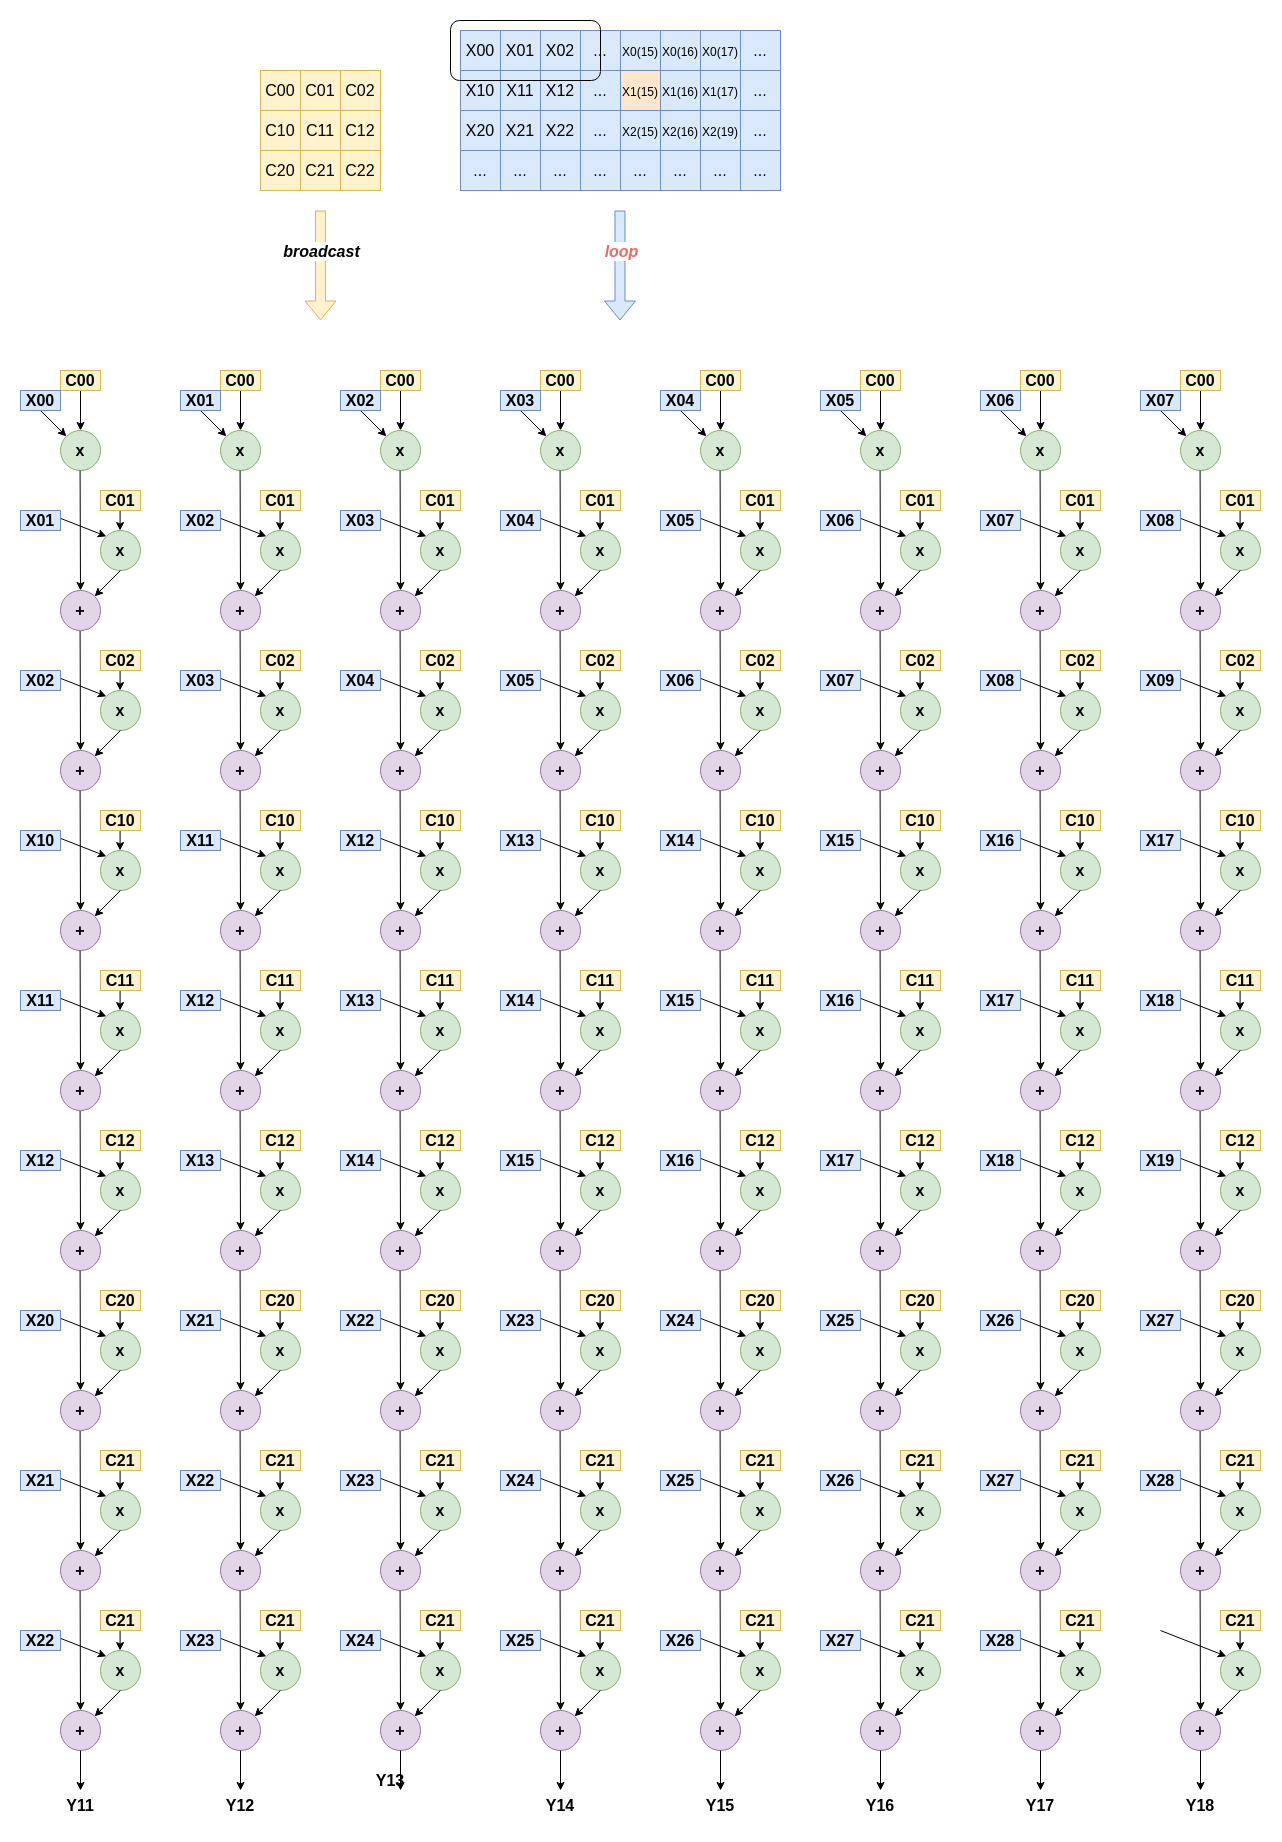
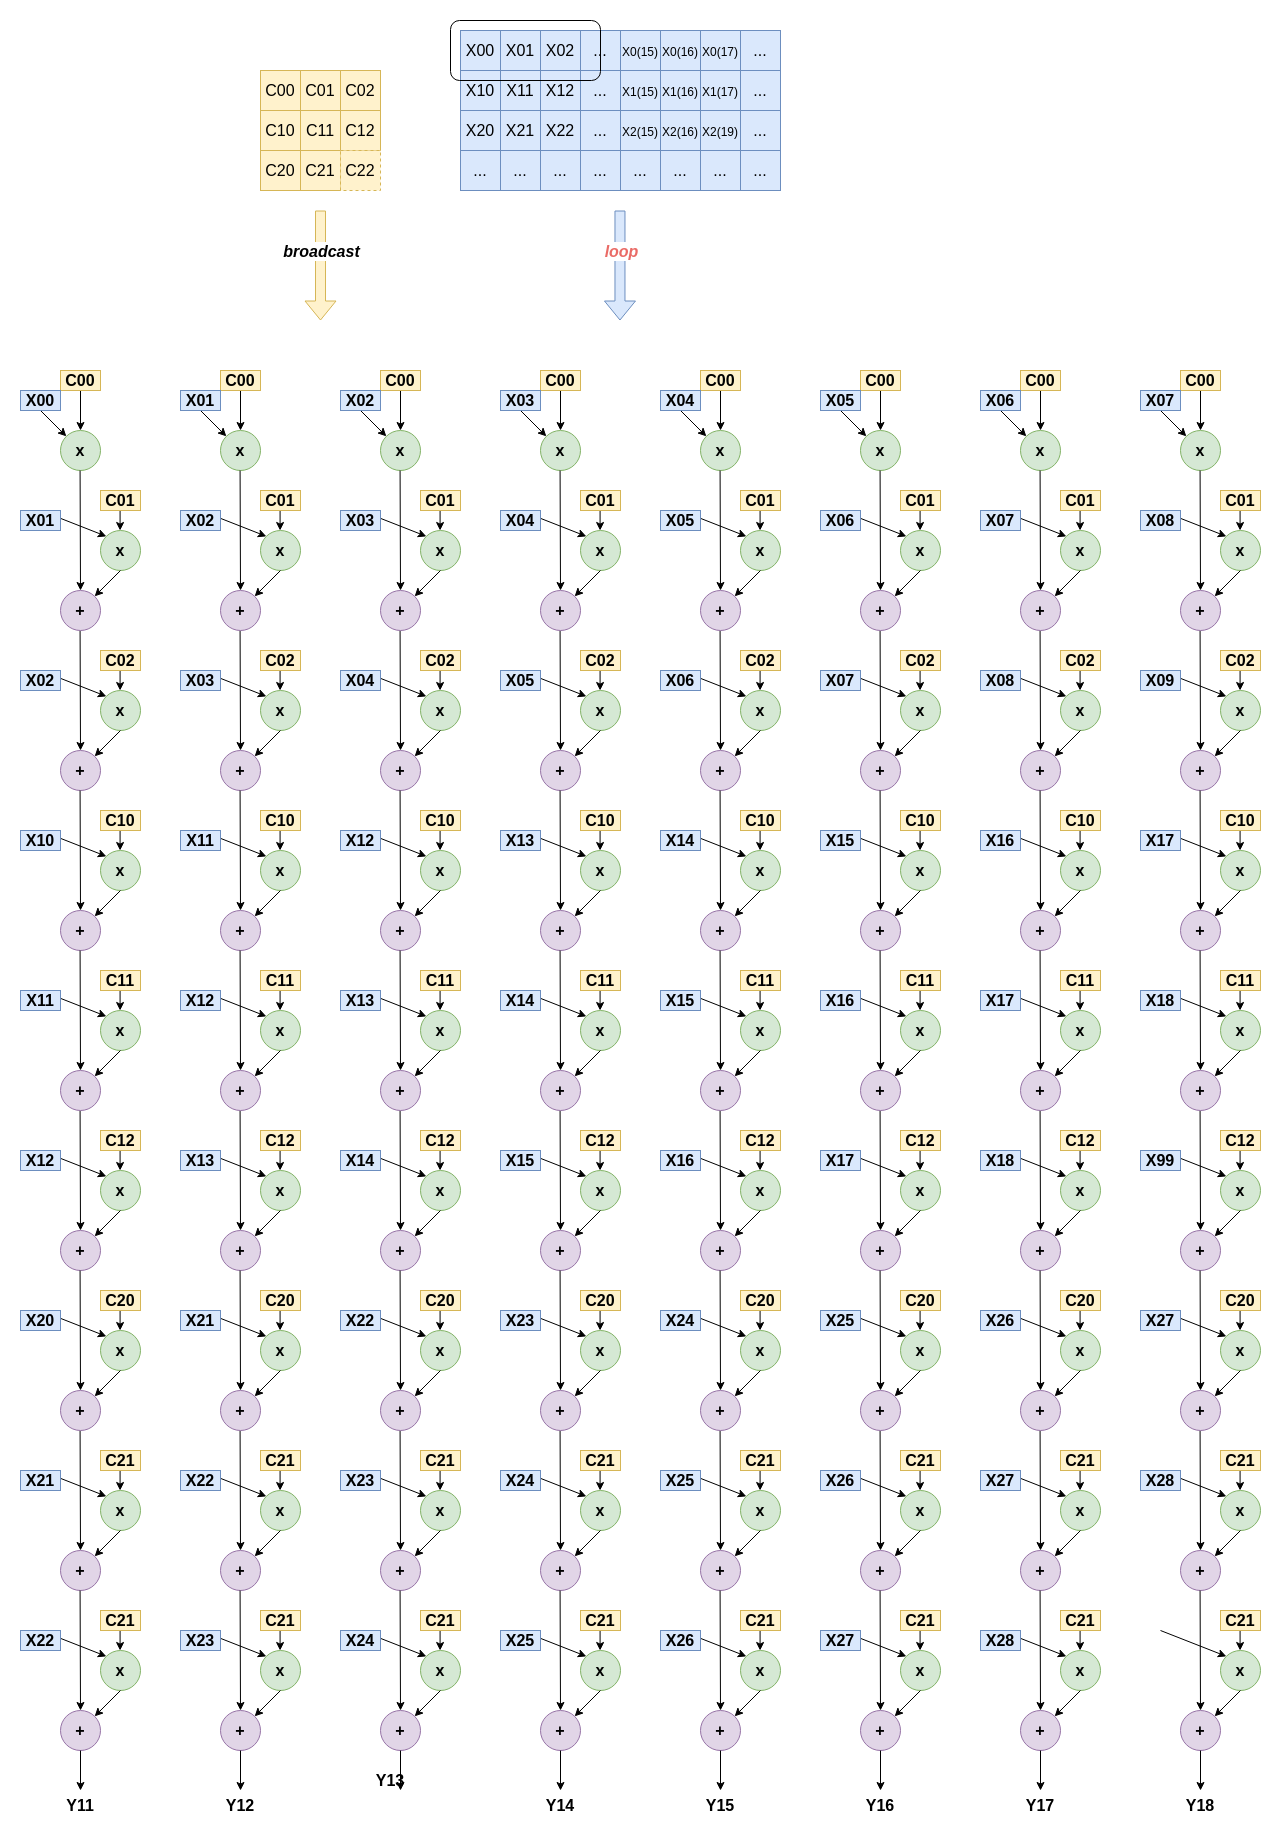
(641, 91) -> (641, 91)
(361, 171) -> (361, 171)
(1161, 1161) -> (1161, 1161)
